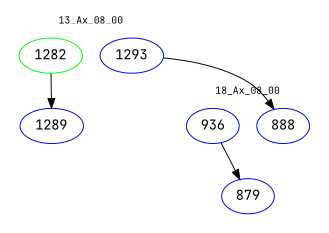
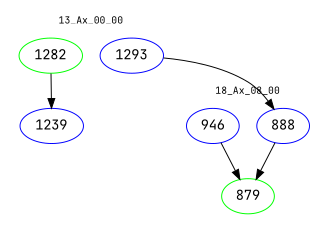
(91, 21) -> (91, 21)
(52, 126) -> (52, 126)
(213, 126) -> (213, 126)
none -> (268, 157)
(248, 196) -> (248, 196)
